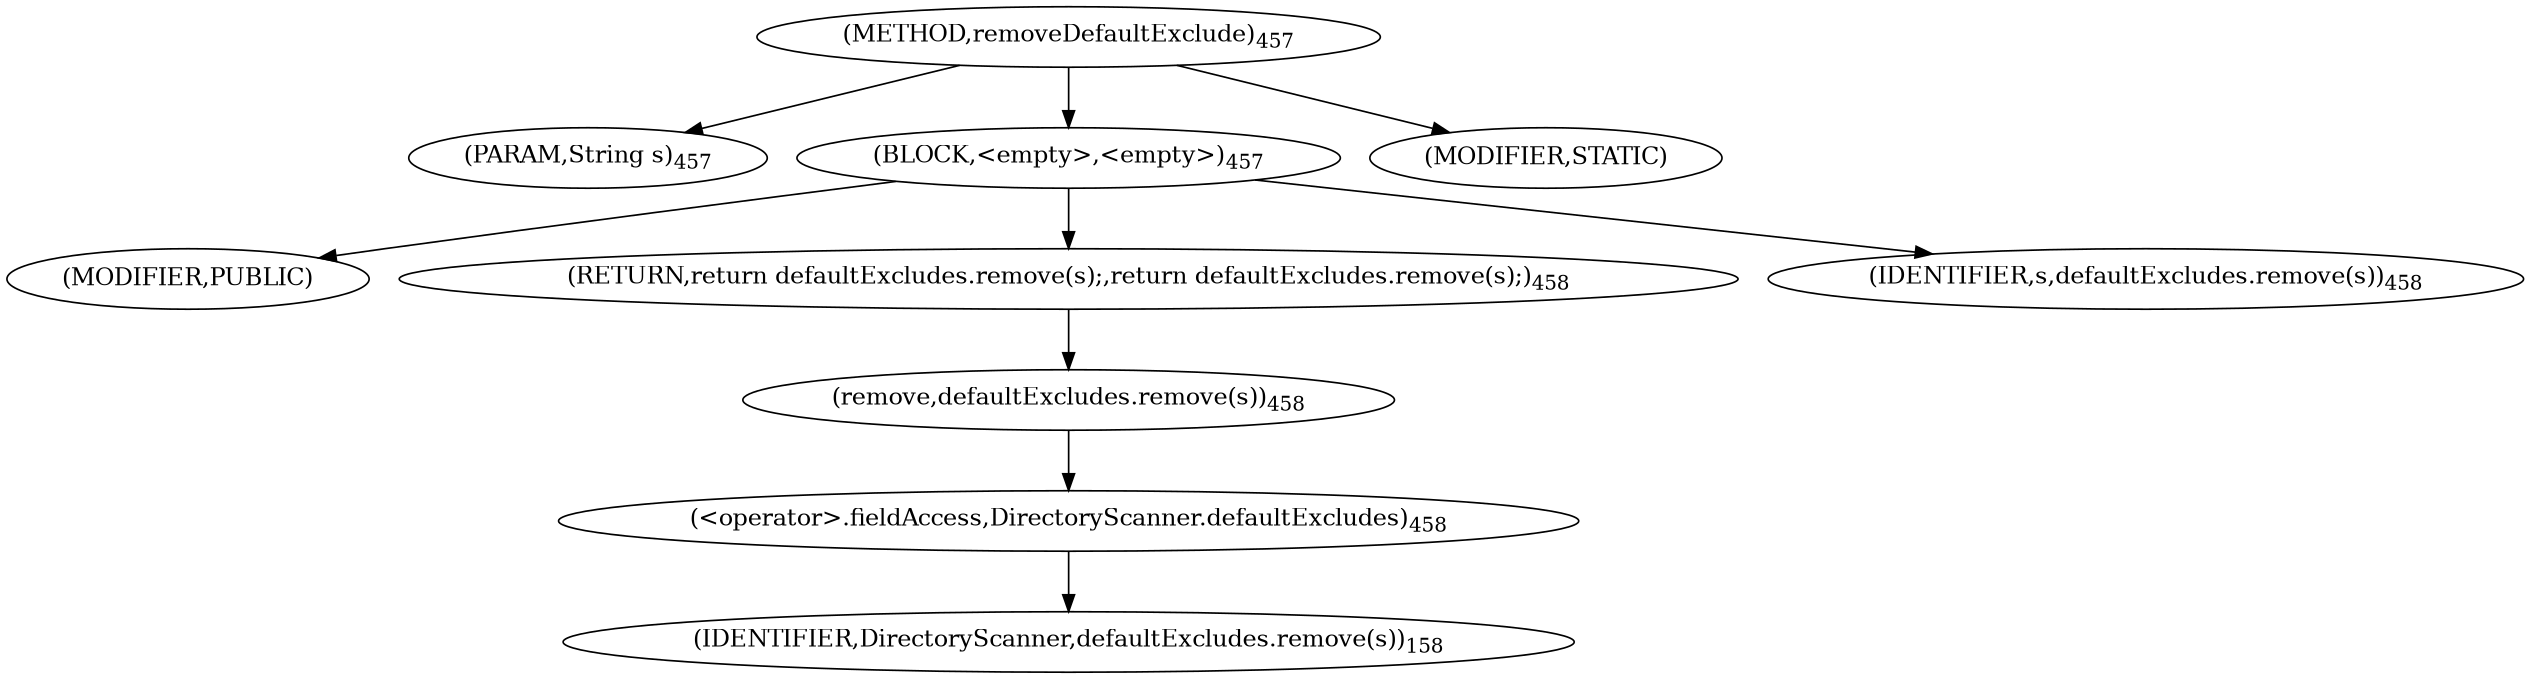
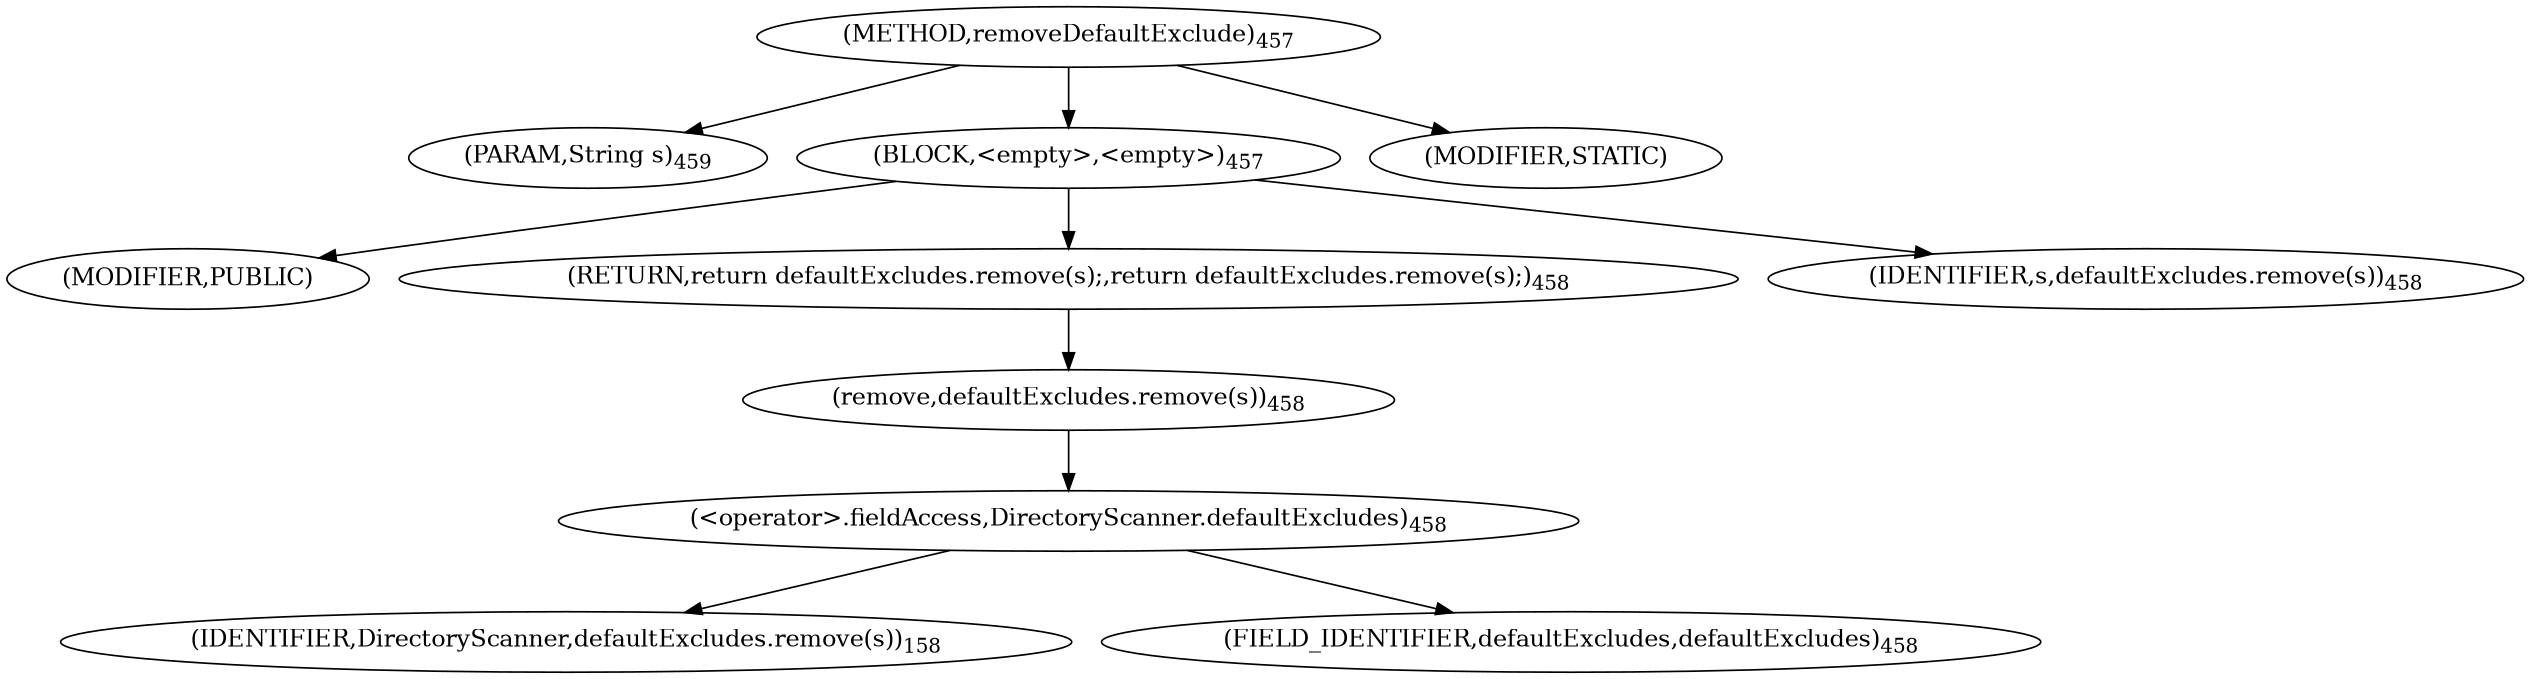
(693, 155) -> (693, 155)
none -> (1571, 642)
